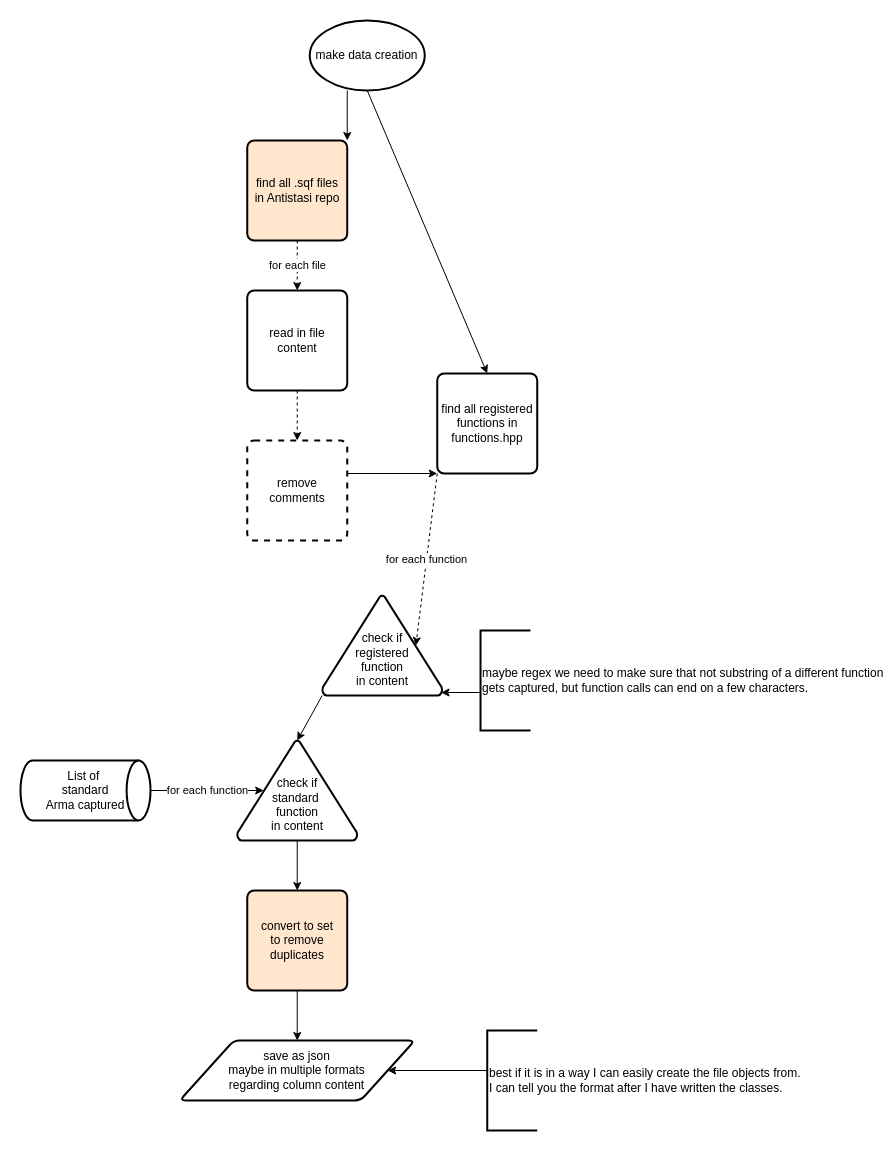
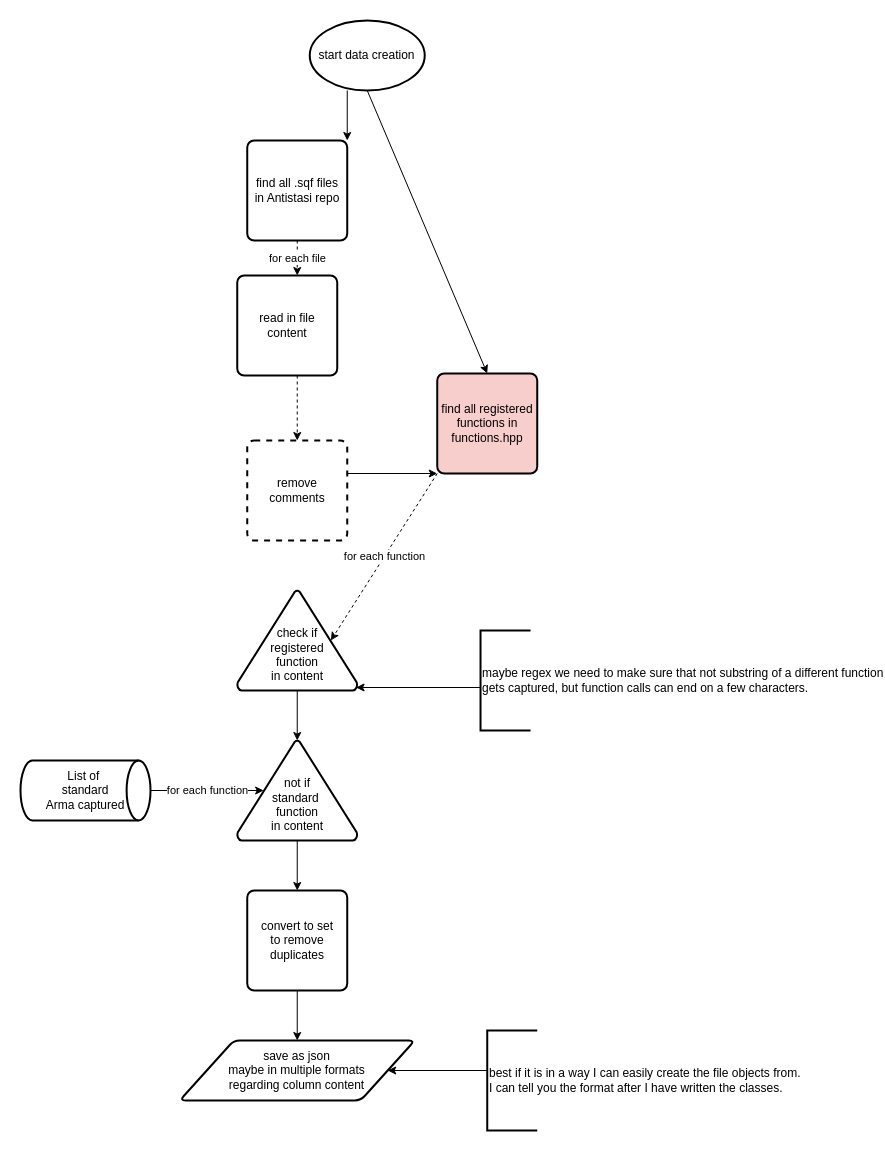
(367, 56) -> (367, 56)
(297, 191) -> (297, 191)
(297, 341) -> (287, 326)
(487, 424) -> (487, 424)
(382, 646) -> (297, 641)
(298, 791) -> (298, 791)
(297, 941) -> (297, 941)
